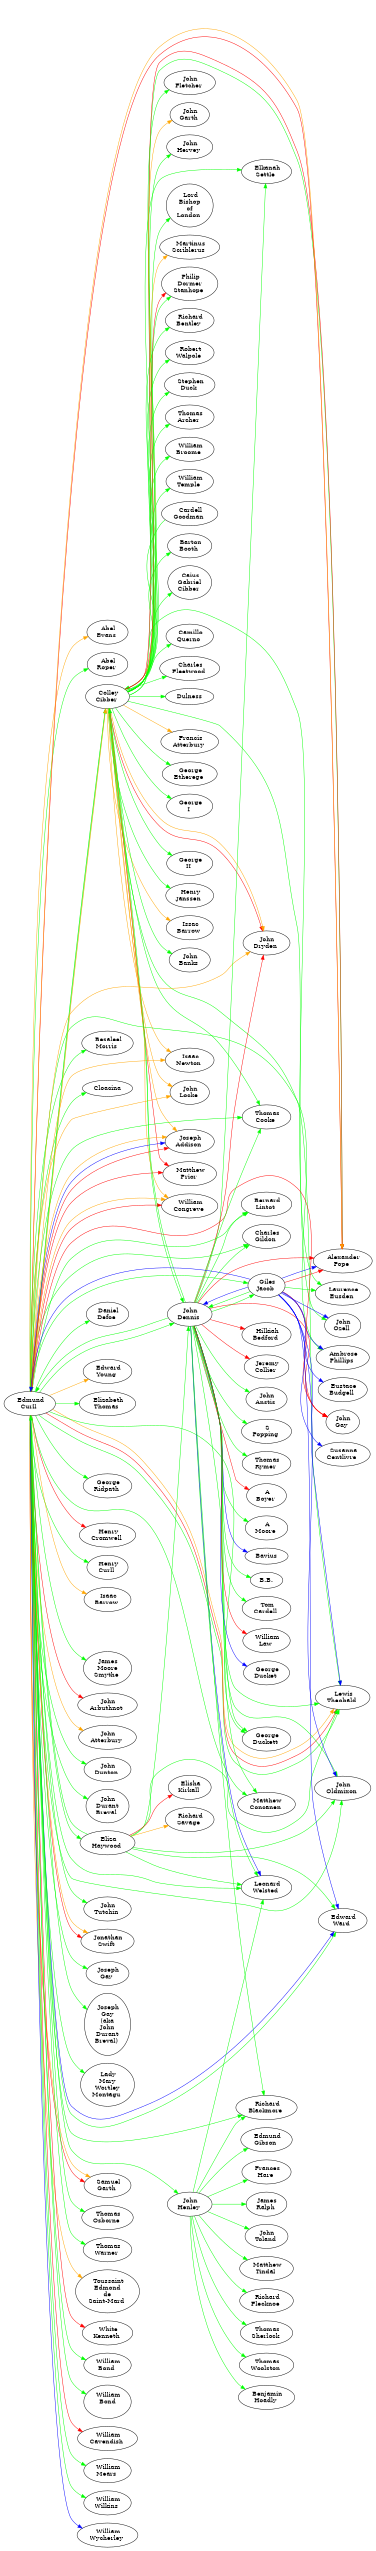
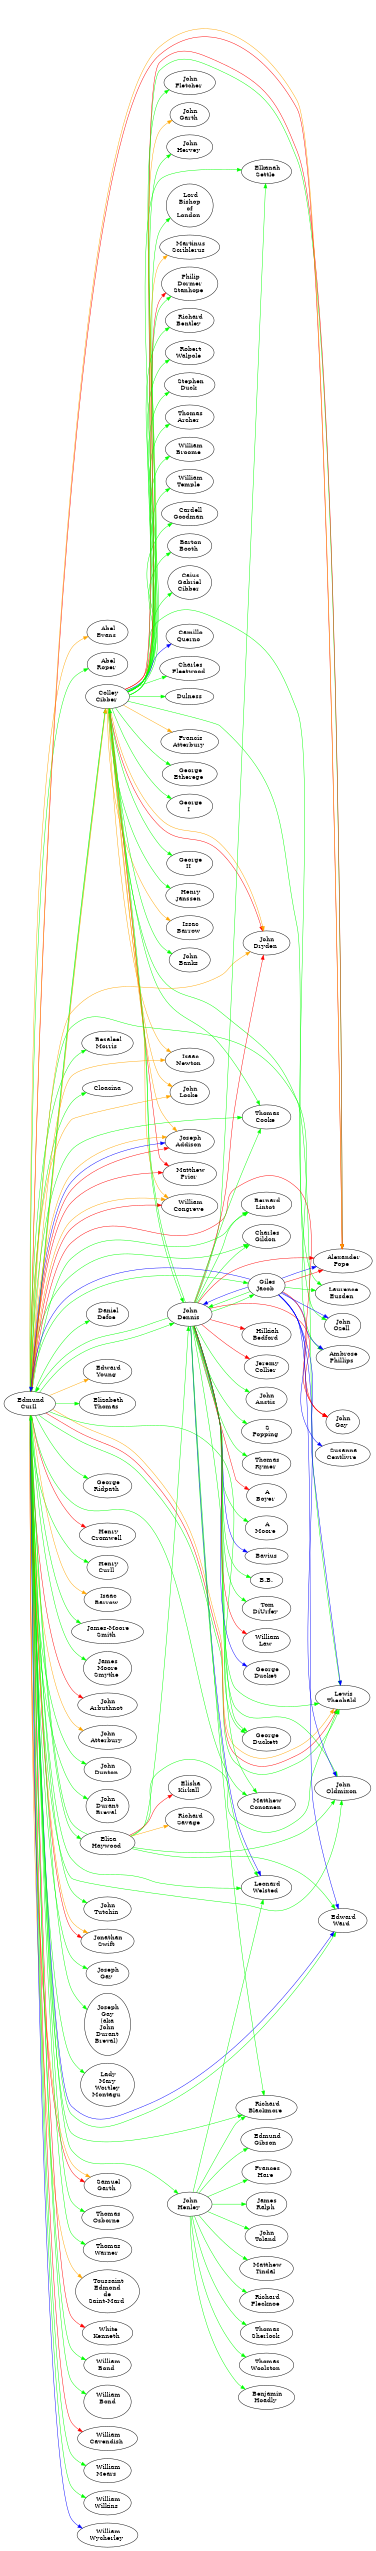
(148, 575) -> (147, 580)
(150, 671) -> (150, 671)
(343, 1390) -> none
(267, 1612) -> (267, 1612)
none -> (108, 1632)
(180, 1873) -> none
